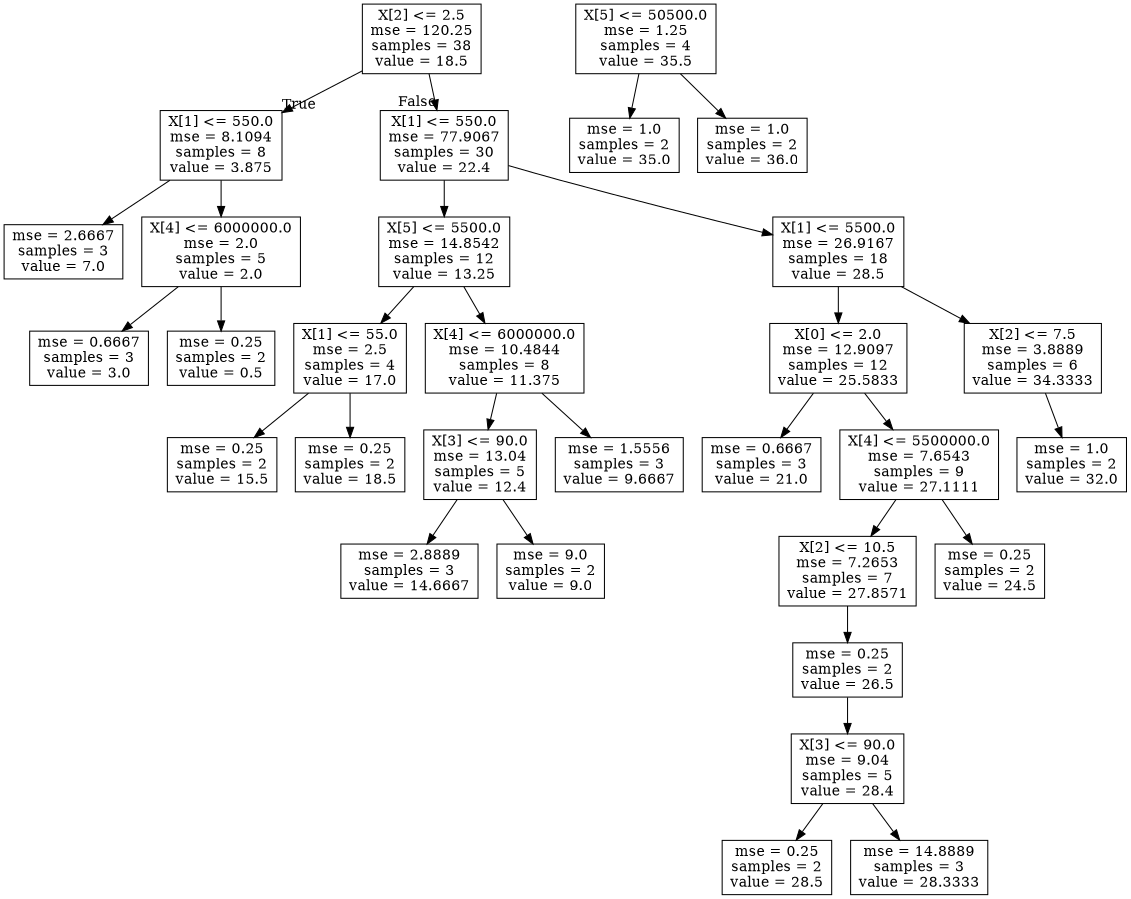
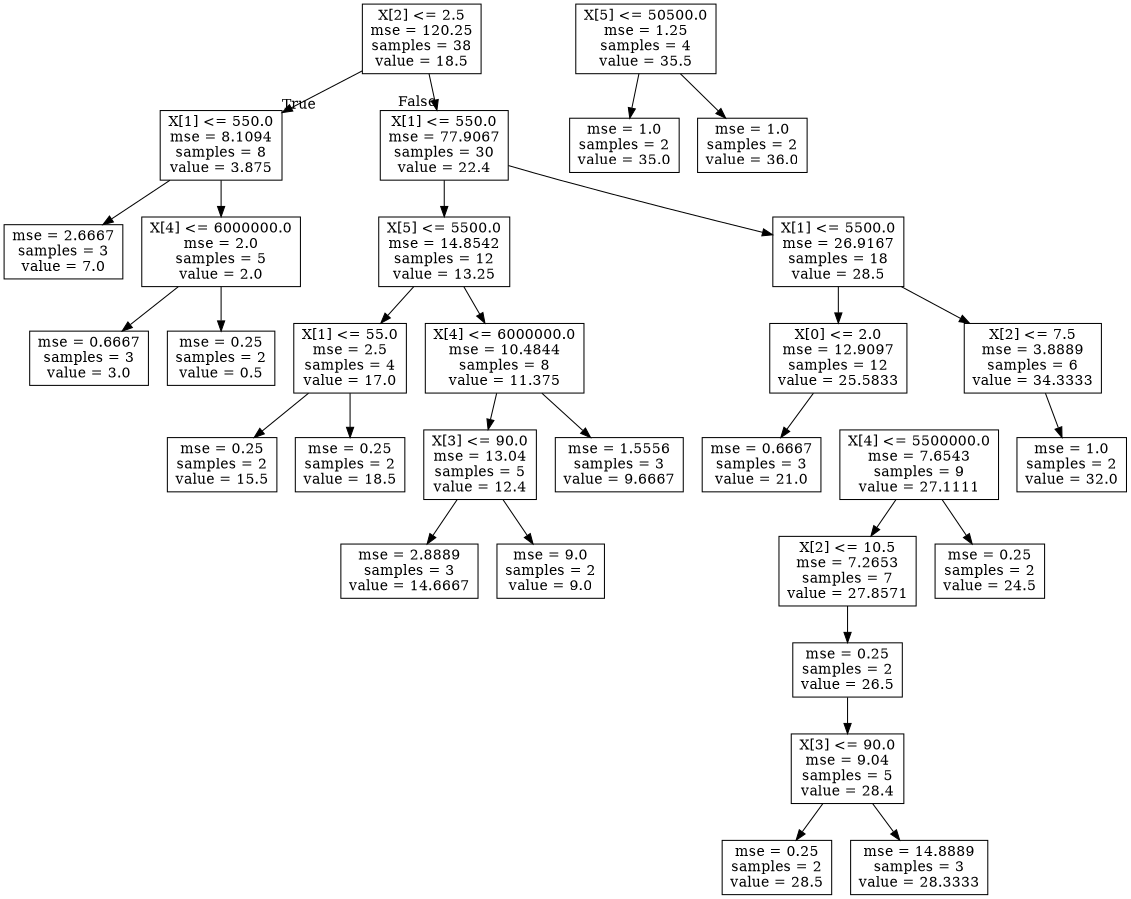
(876, 407) -> none
